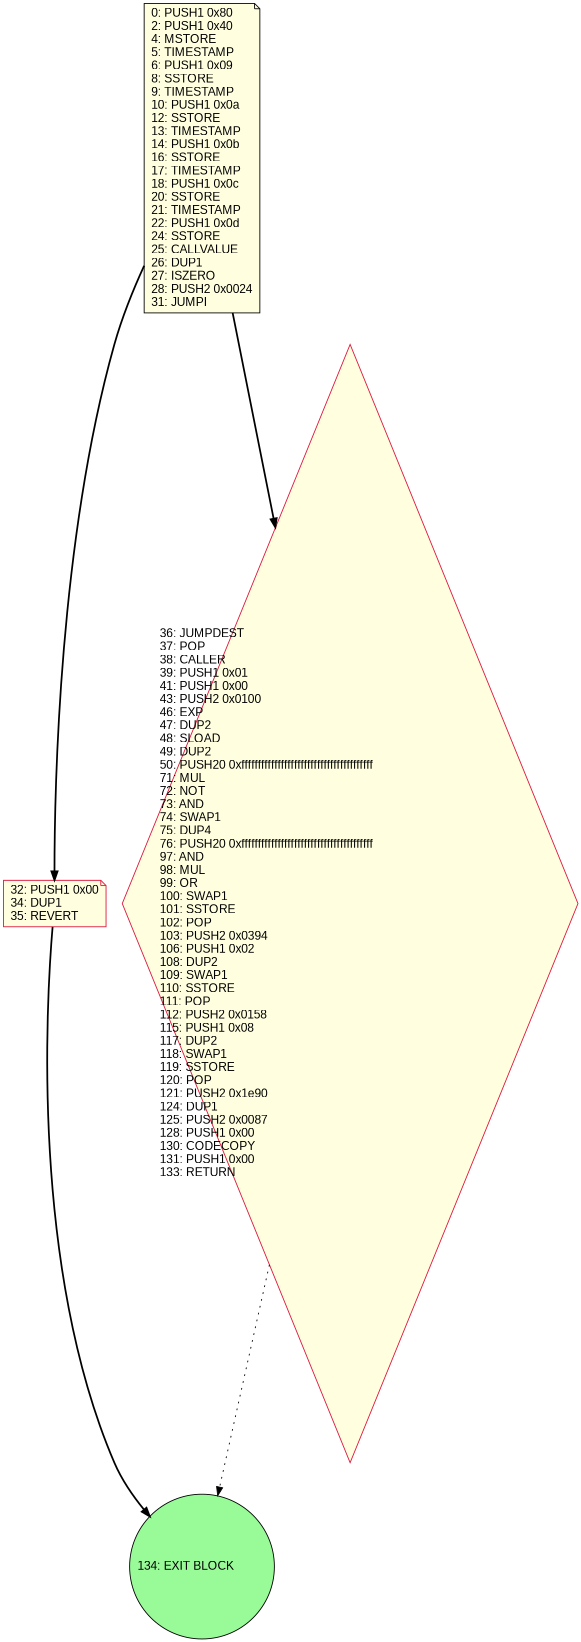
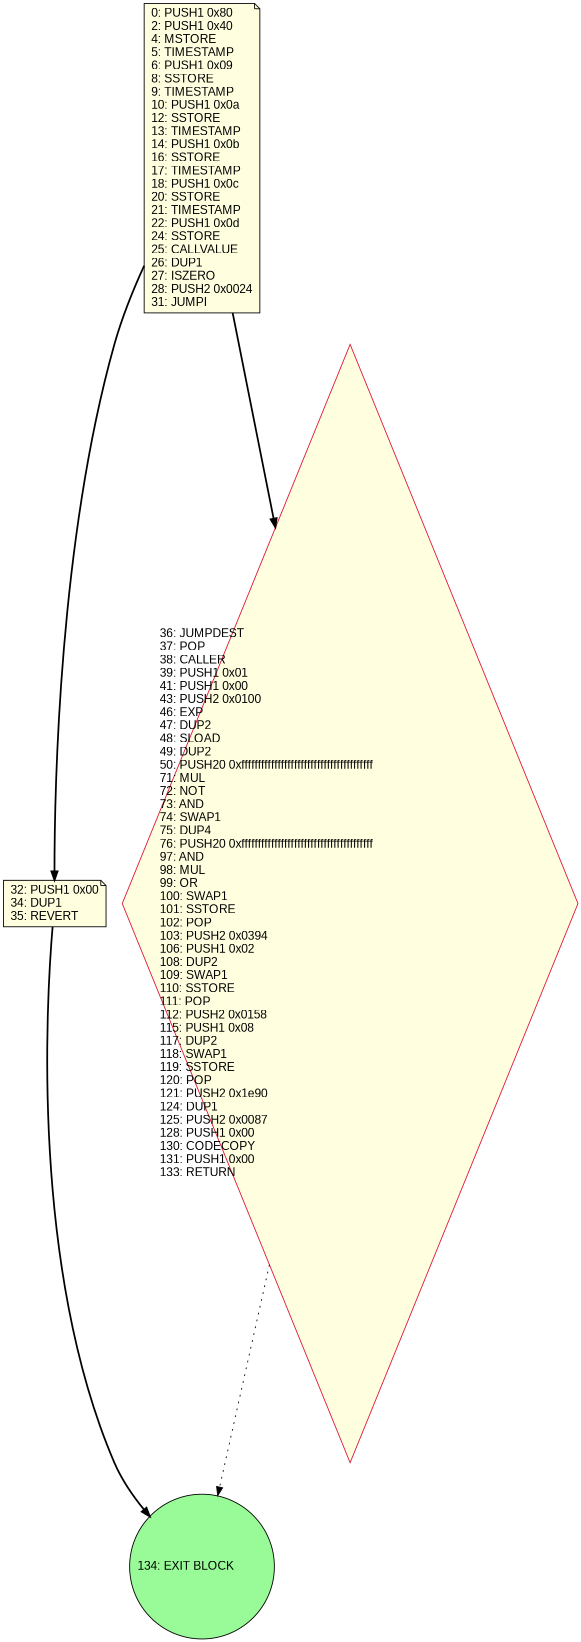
(55, 904) -> (55, 904)
